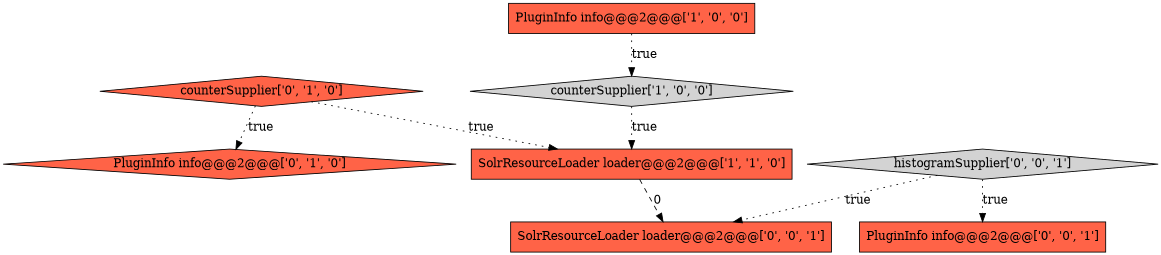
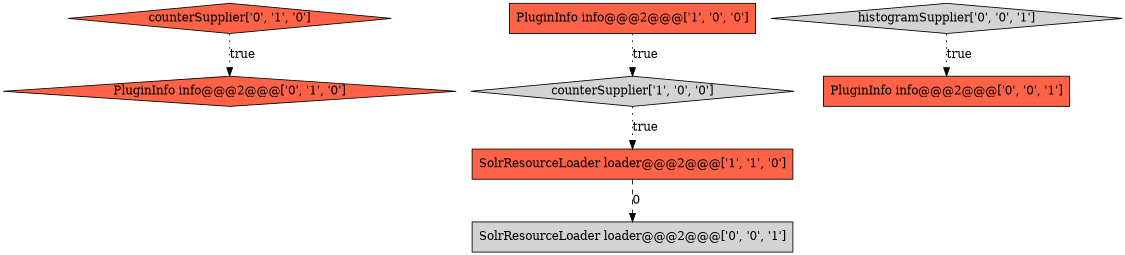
(430, 125) -> none
(840, 198) -> none
(671, 237) -> (633, 237)
